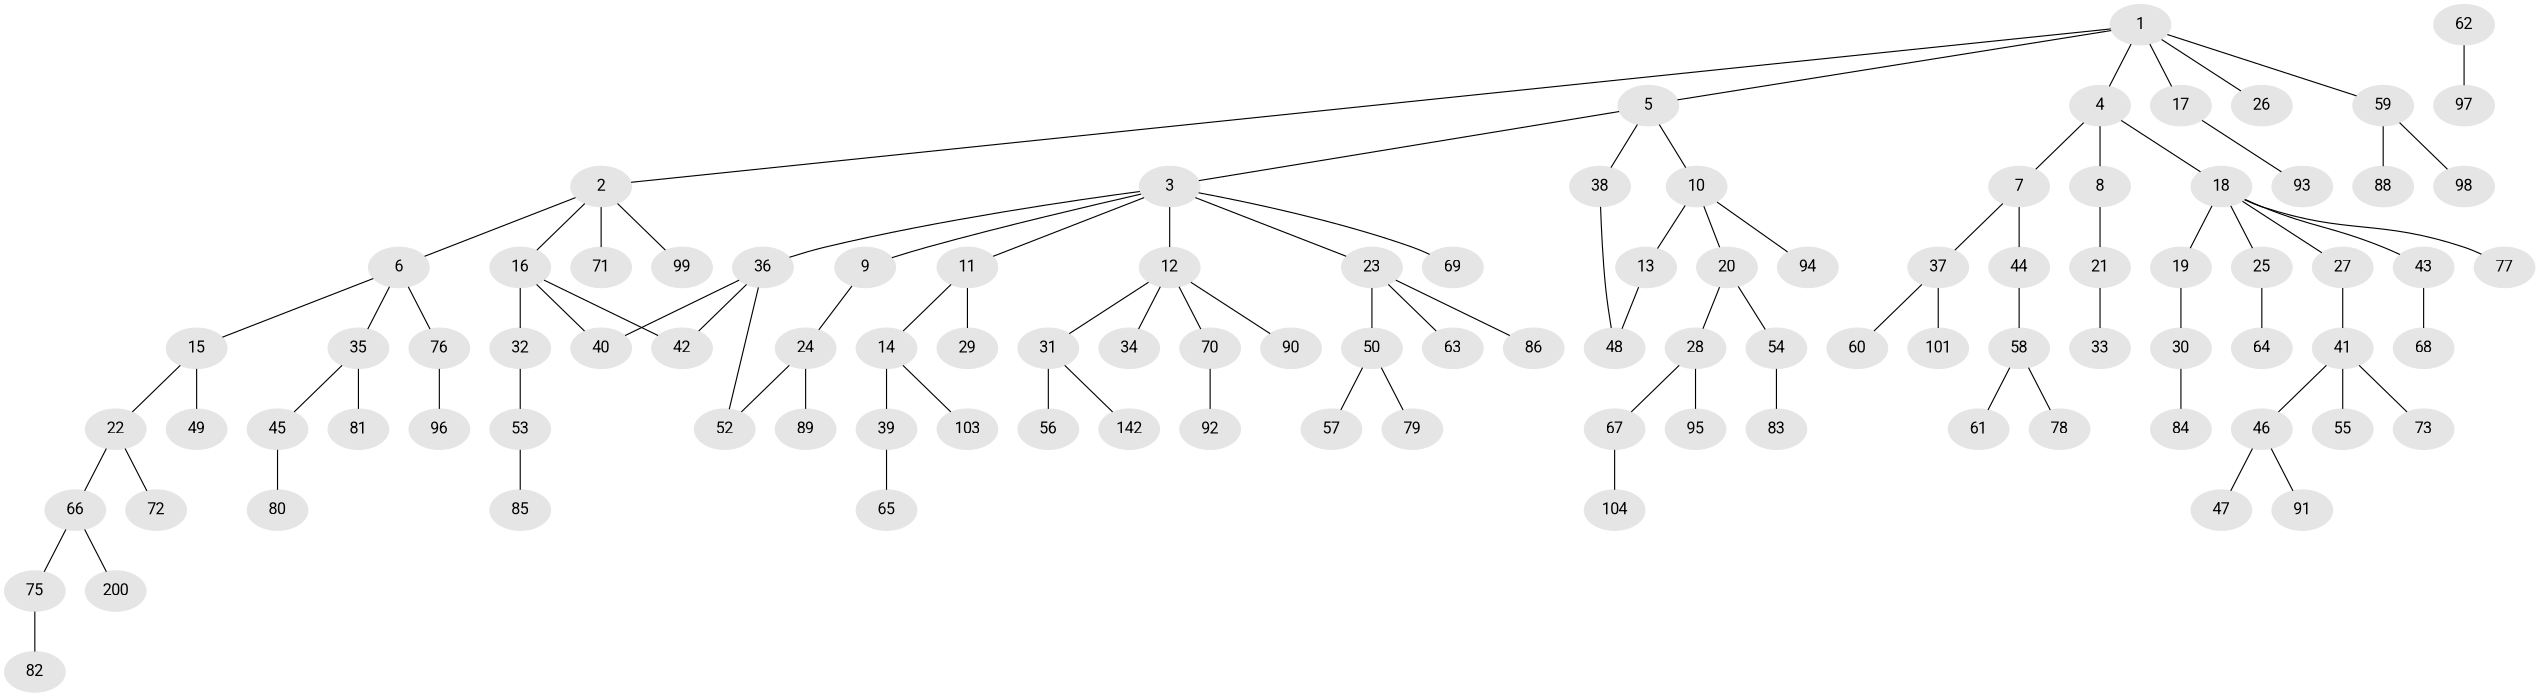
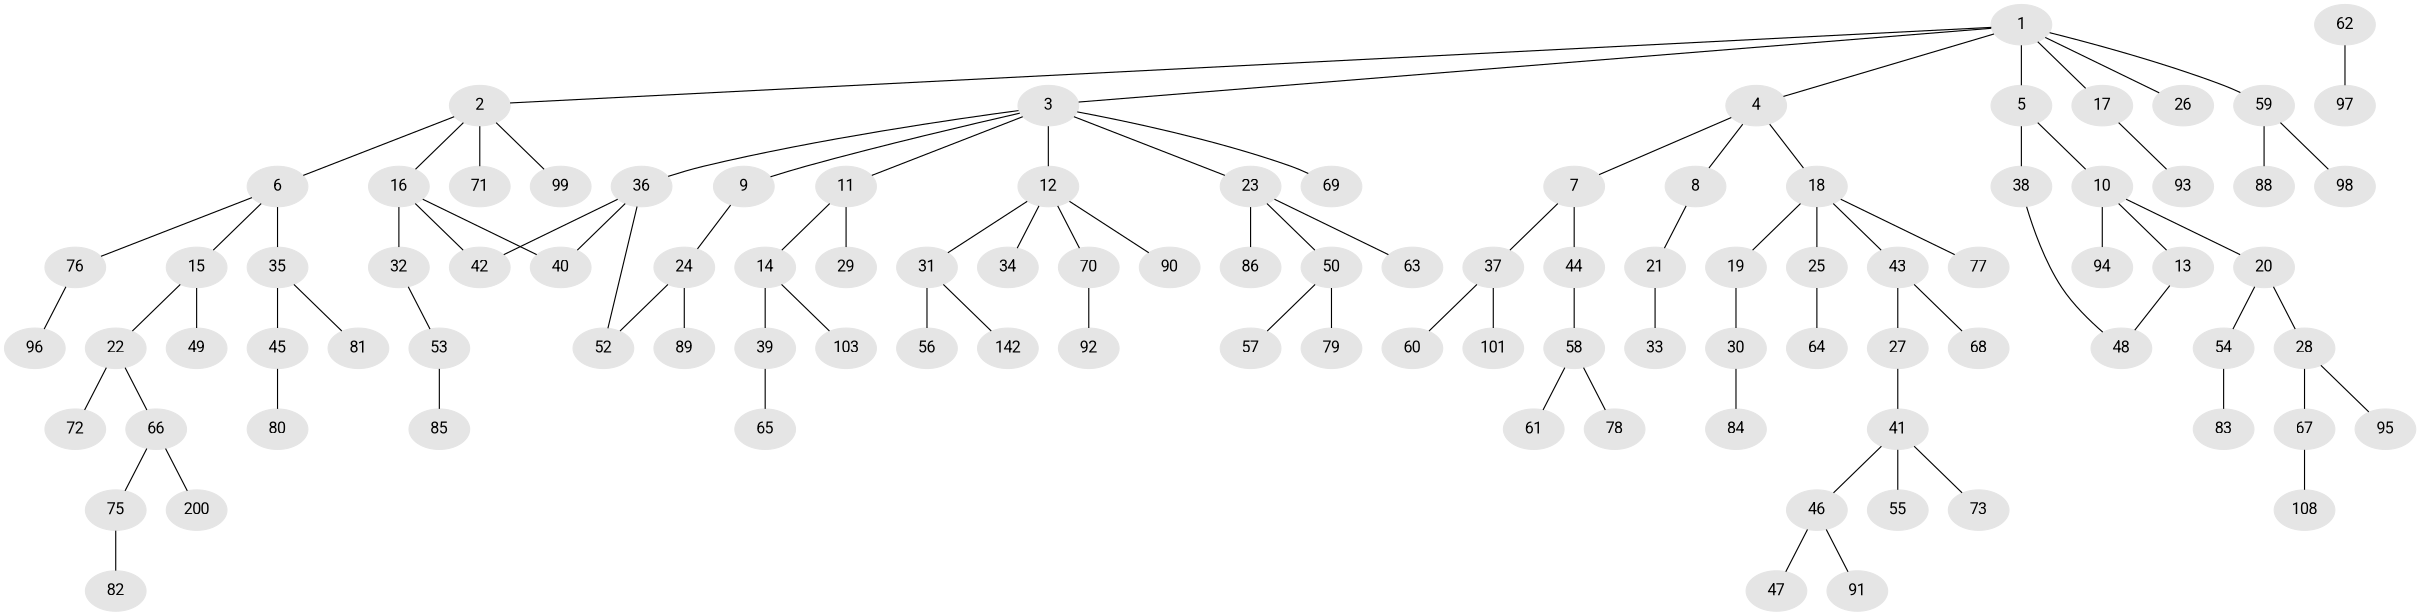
(1409, 146) -> (1535, 65)
(2282, 227) -> (1898, 308)
(1615, 510) -> (2305, 510)
